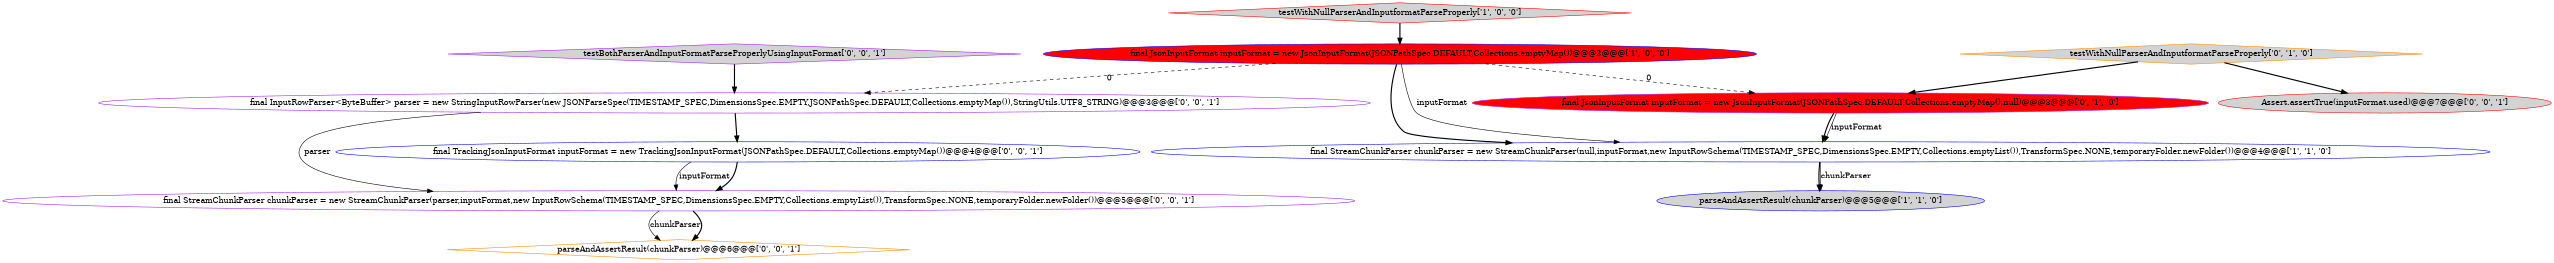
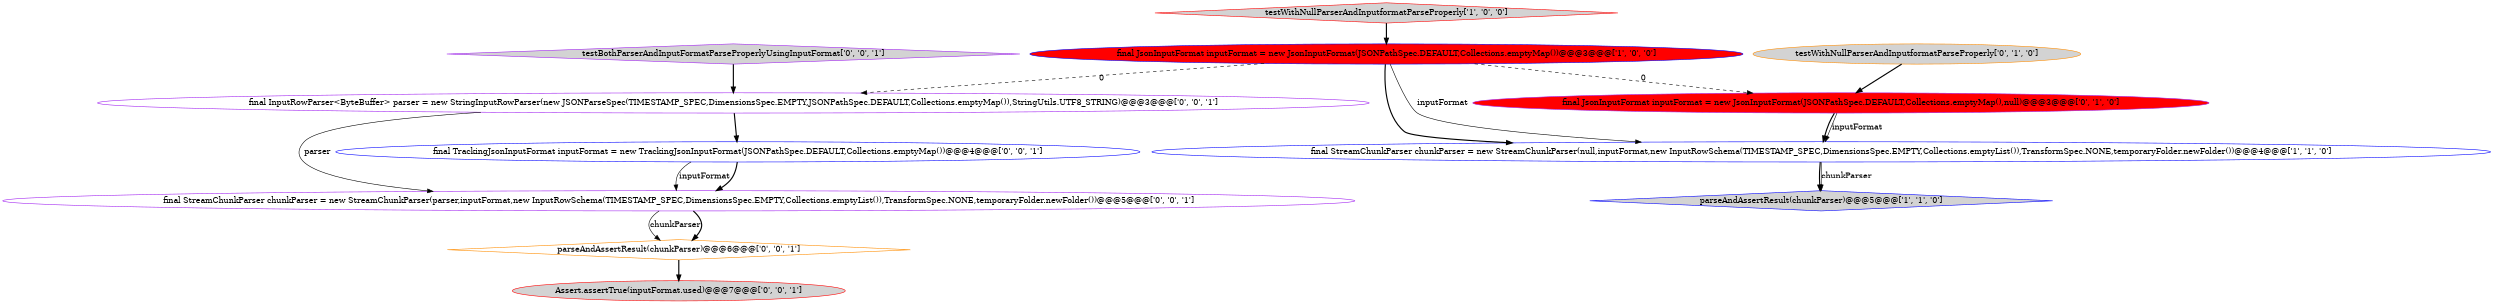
(2191, 54) -> (1917, 54)
(2283, 77) -> (679, 268)
(1821, 201) -> (1821, 201)
